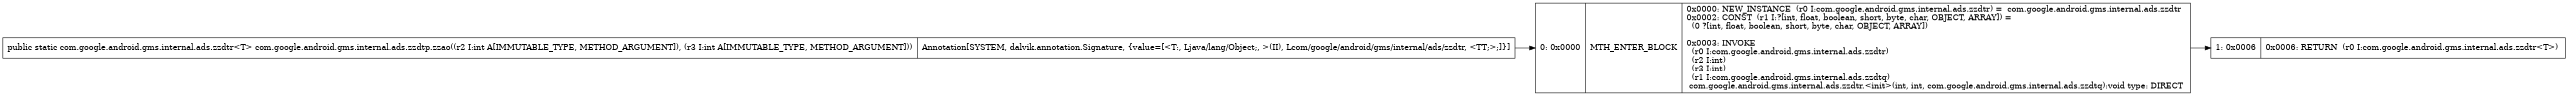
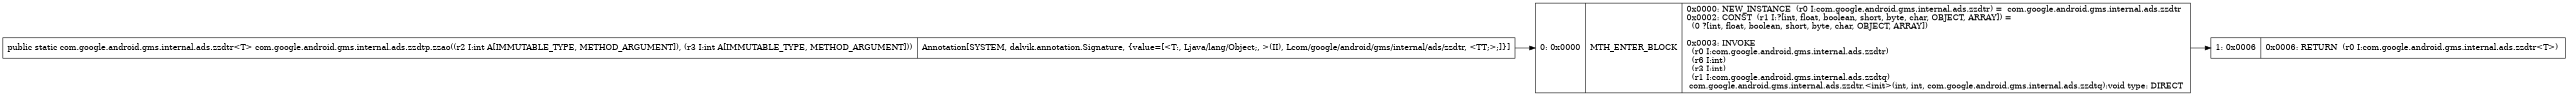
(1706, 60) -> (1706, 60)
